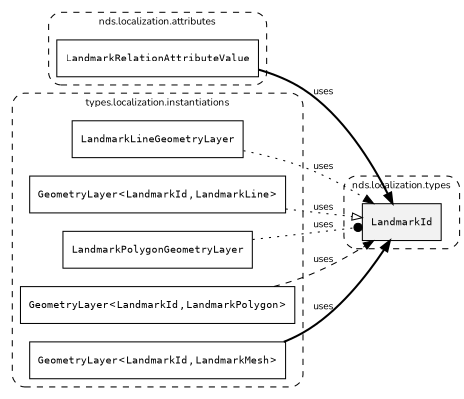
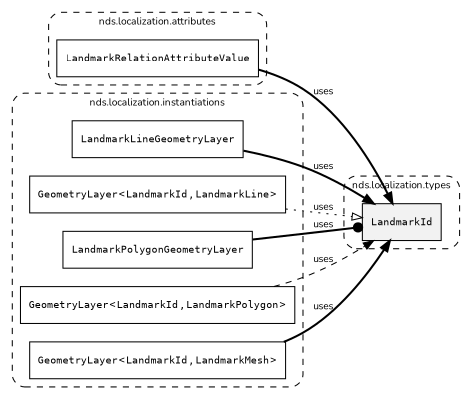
(158, 103) -> (158, 103)
(310, 169) -> (310, 169)
(296, 235) -> (296, 235)
